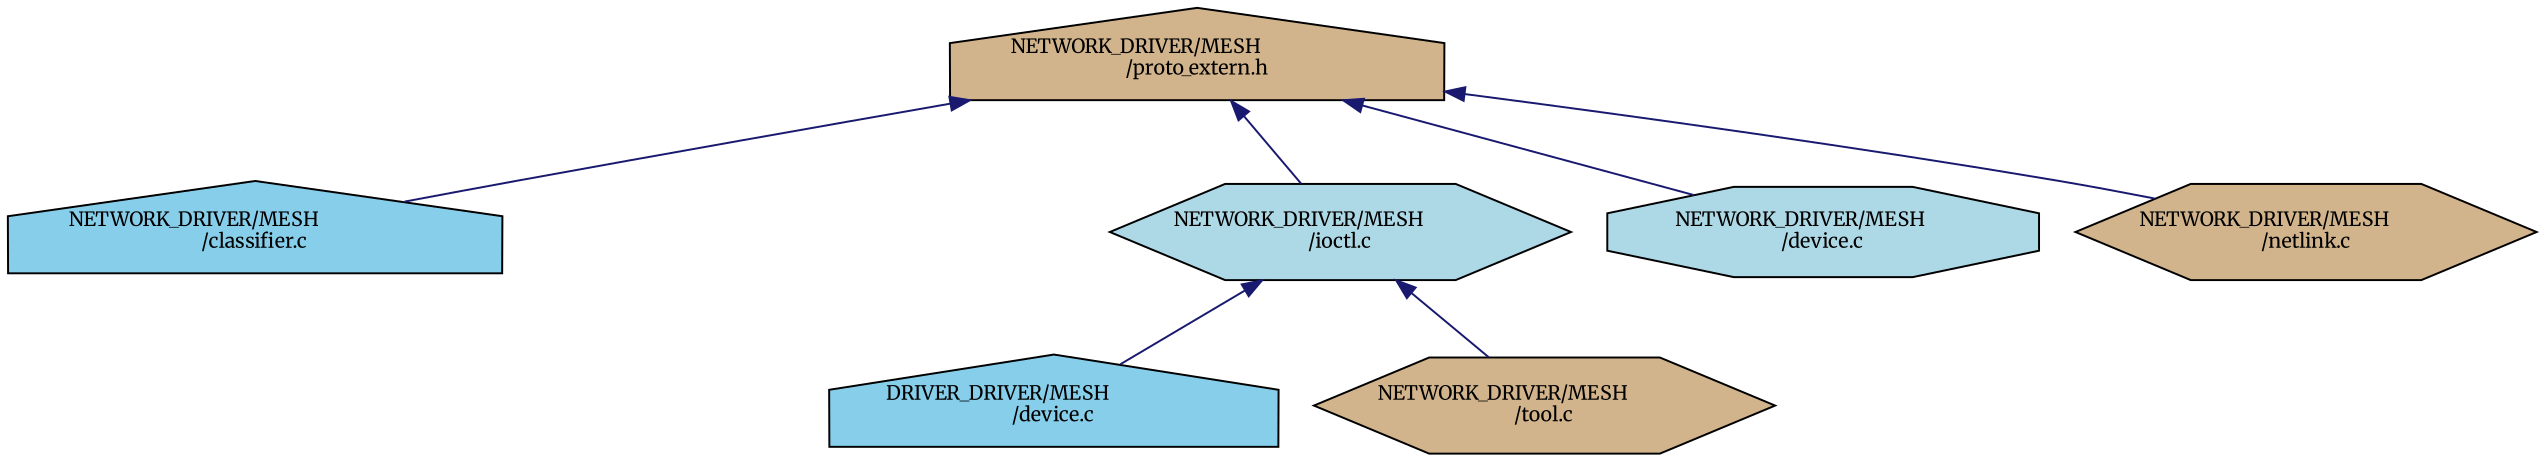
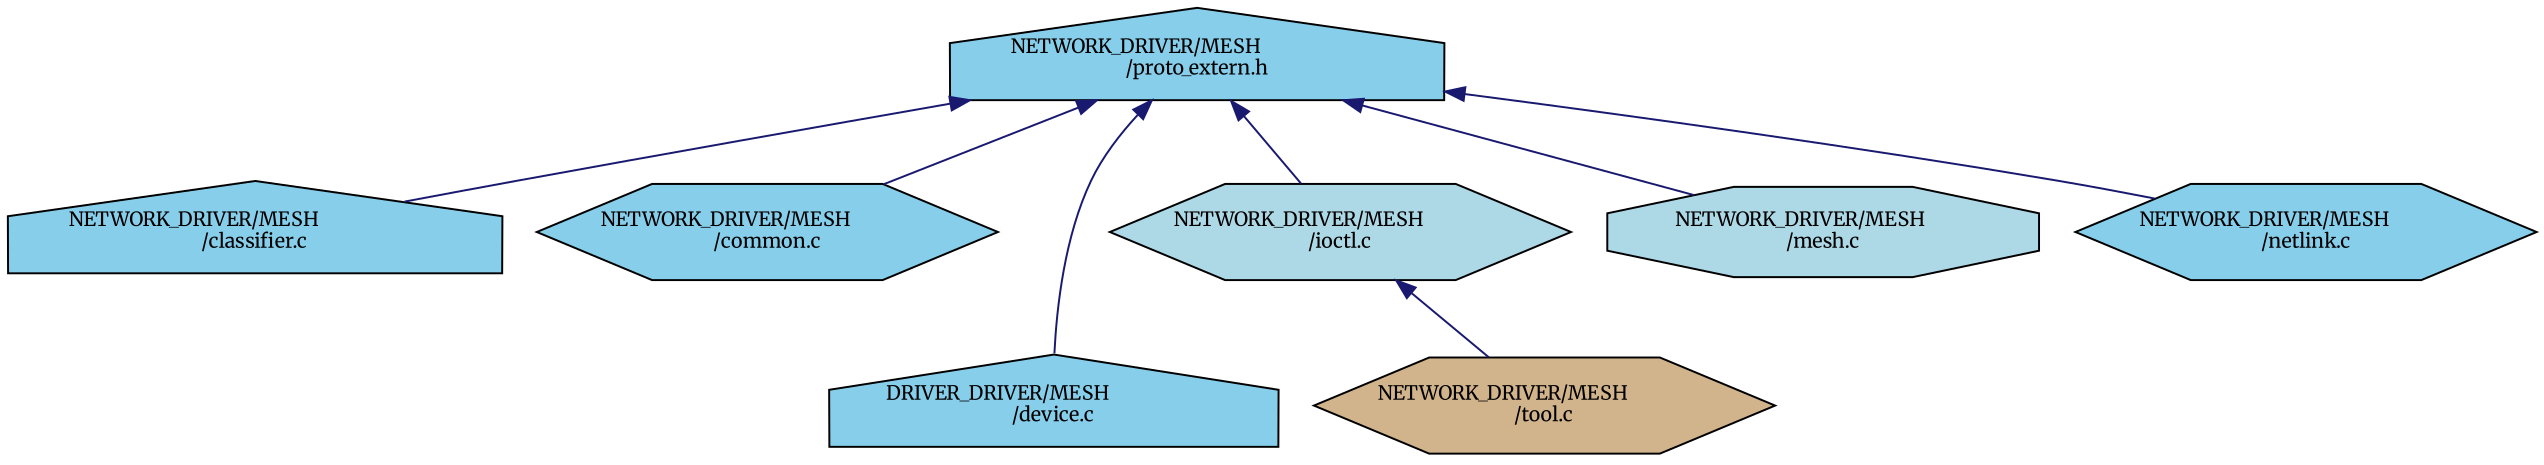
(1197, 59) -> (1197, 59)
none -> (767, 232)
(1823, 232) -> (1823, 232)
(2306, 232) -> (2306, 232)
(1183, 327) -> (1074, 226)
